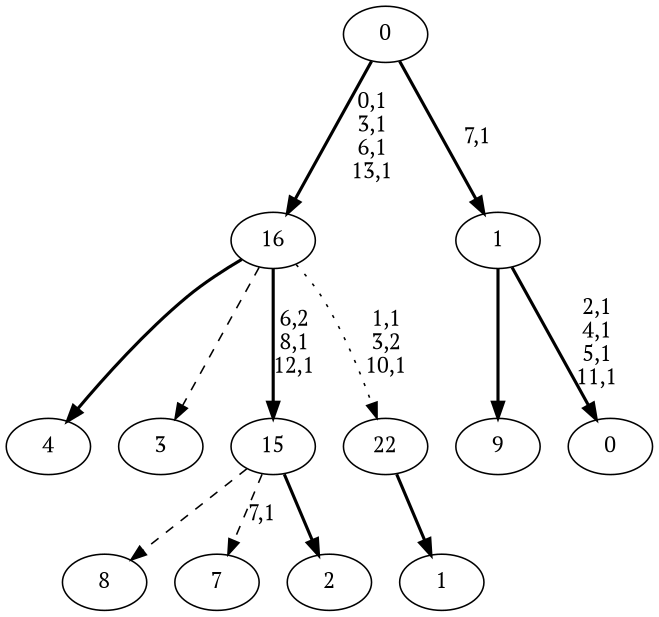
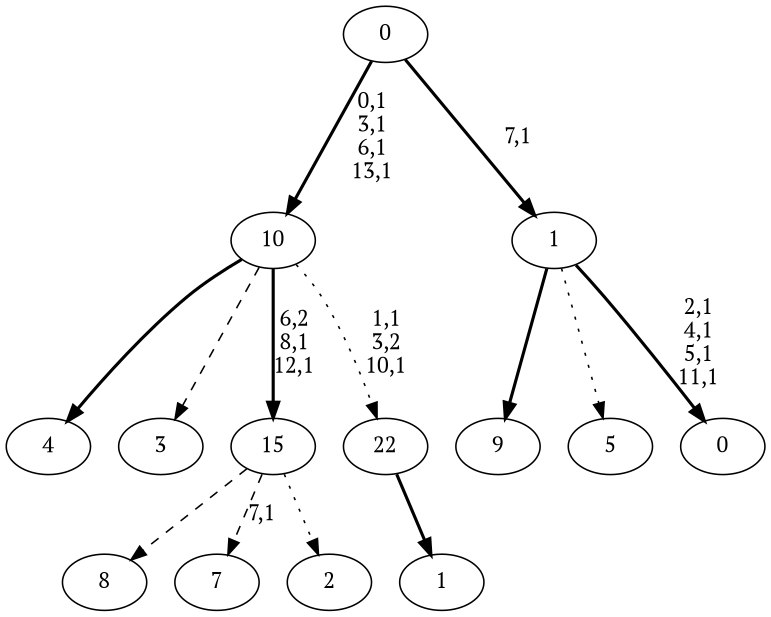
(273, 240) -> (273, 240)
none -> (610, 446)
(298, 507) -> (298, 507)
